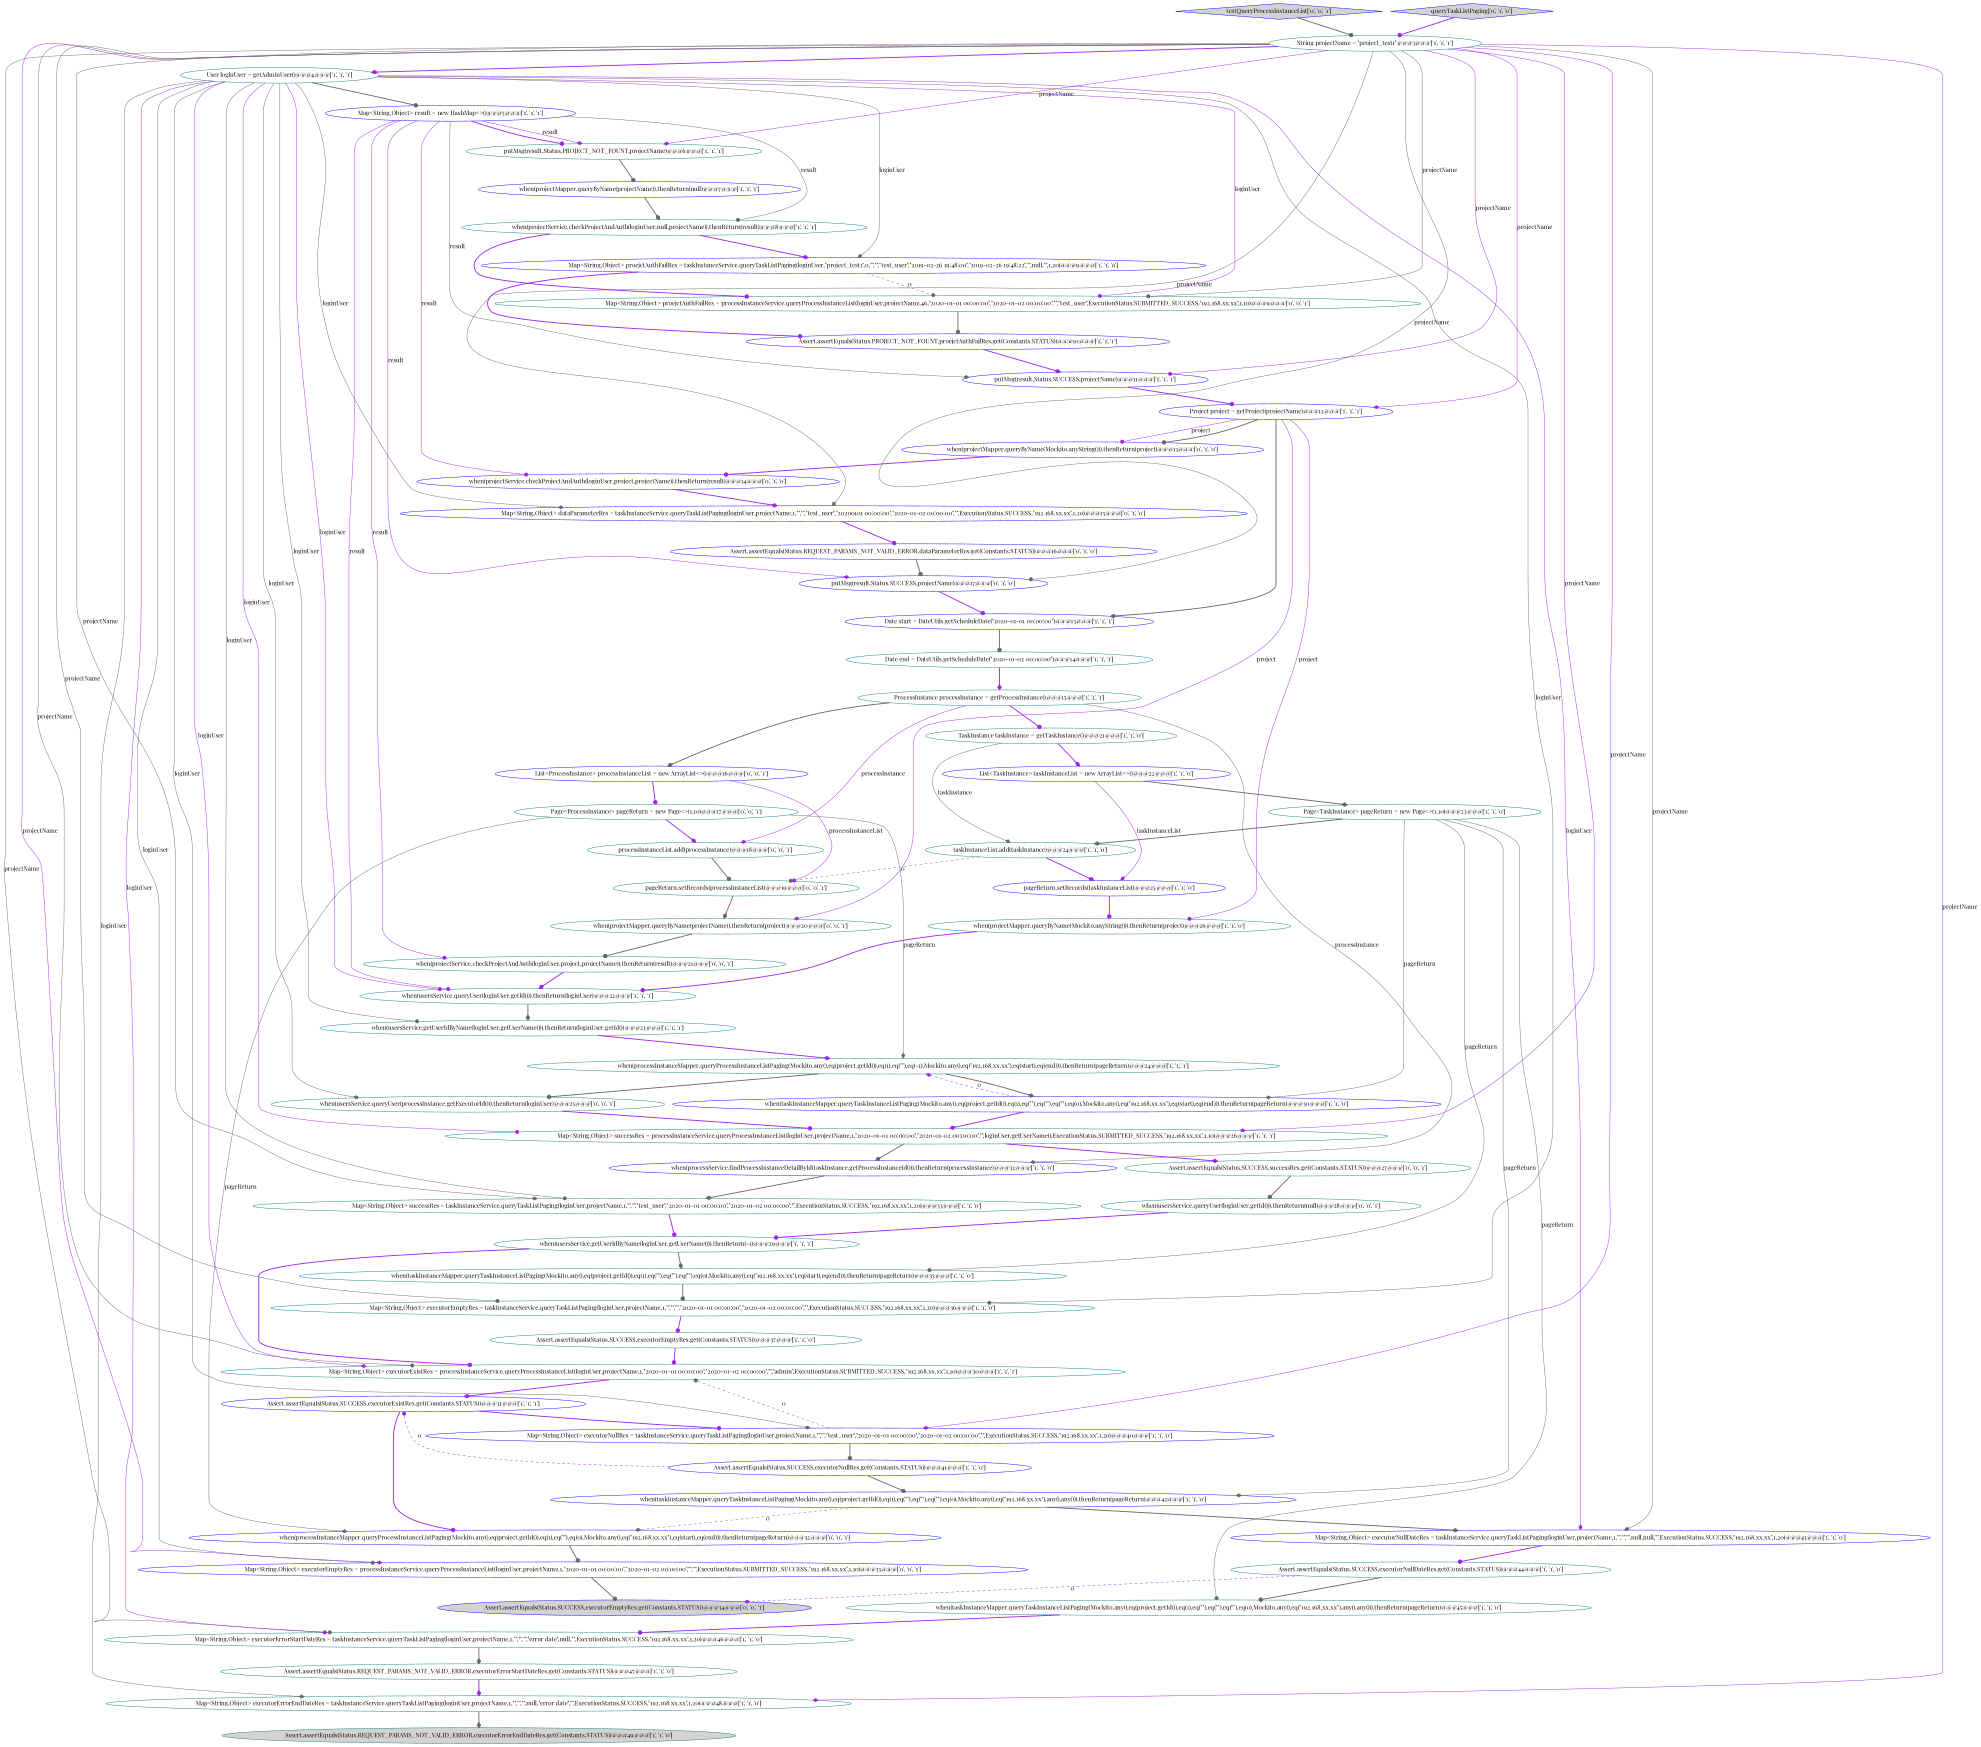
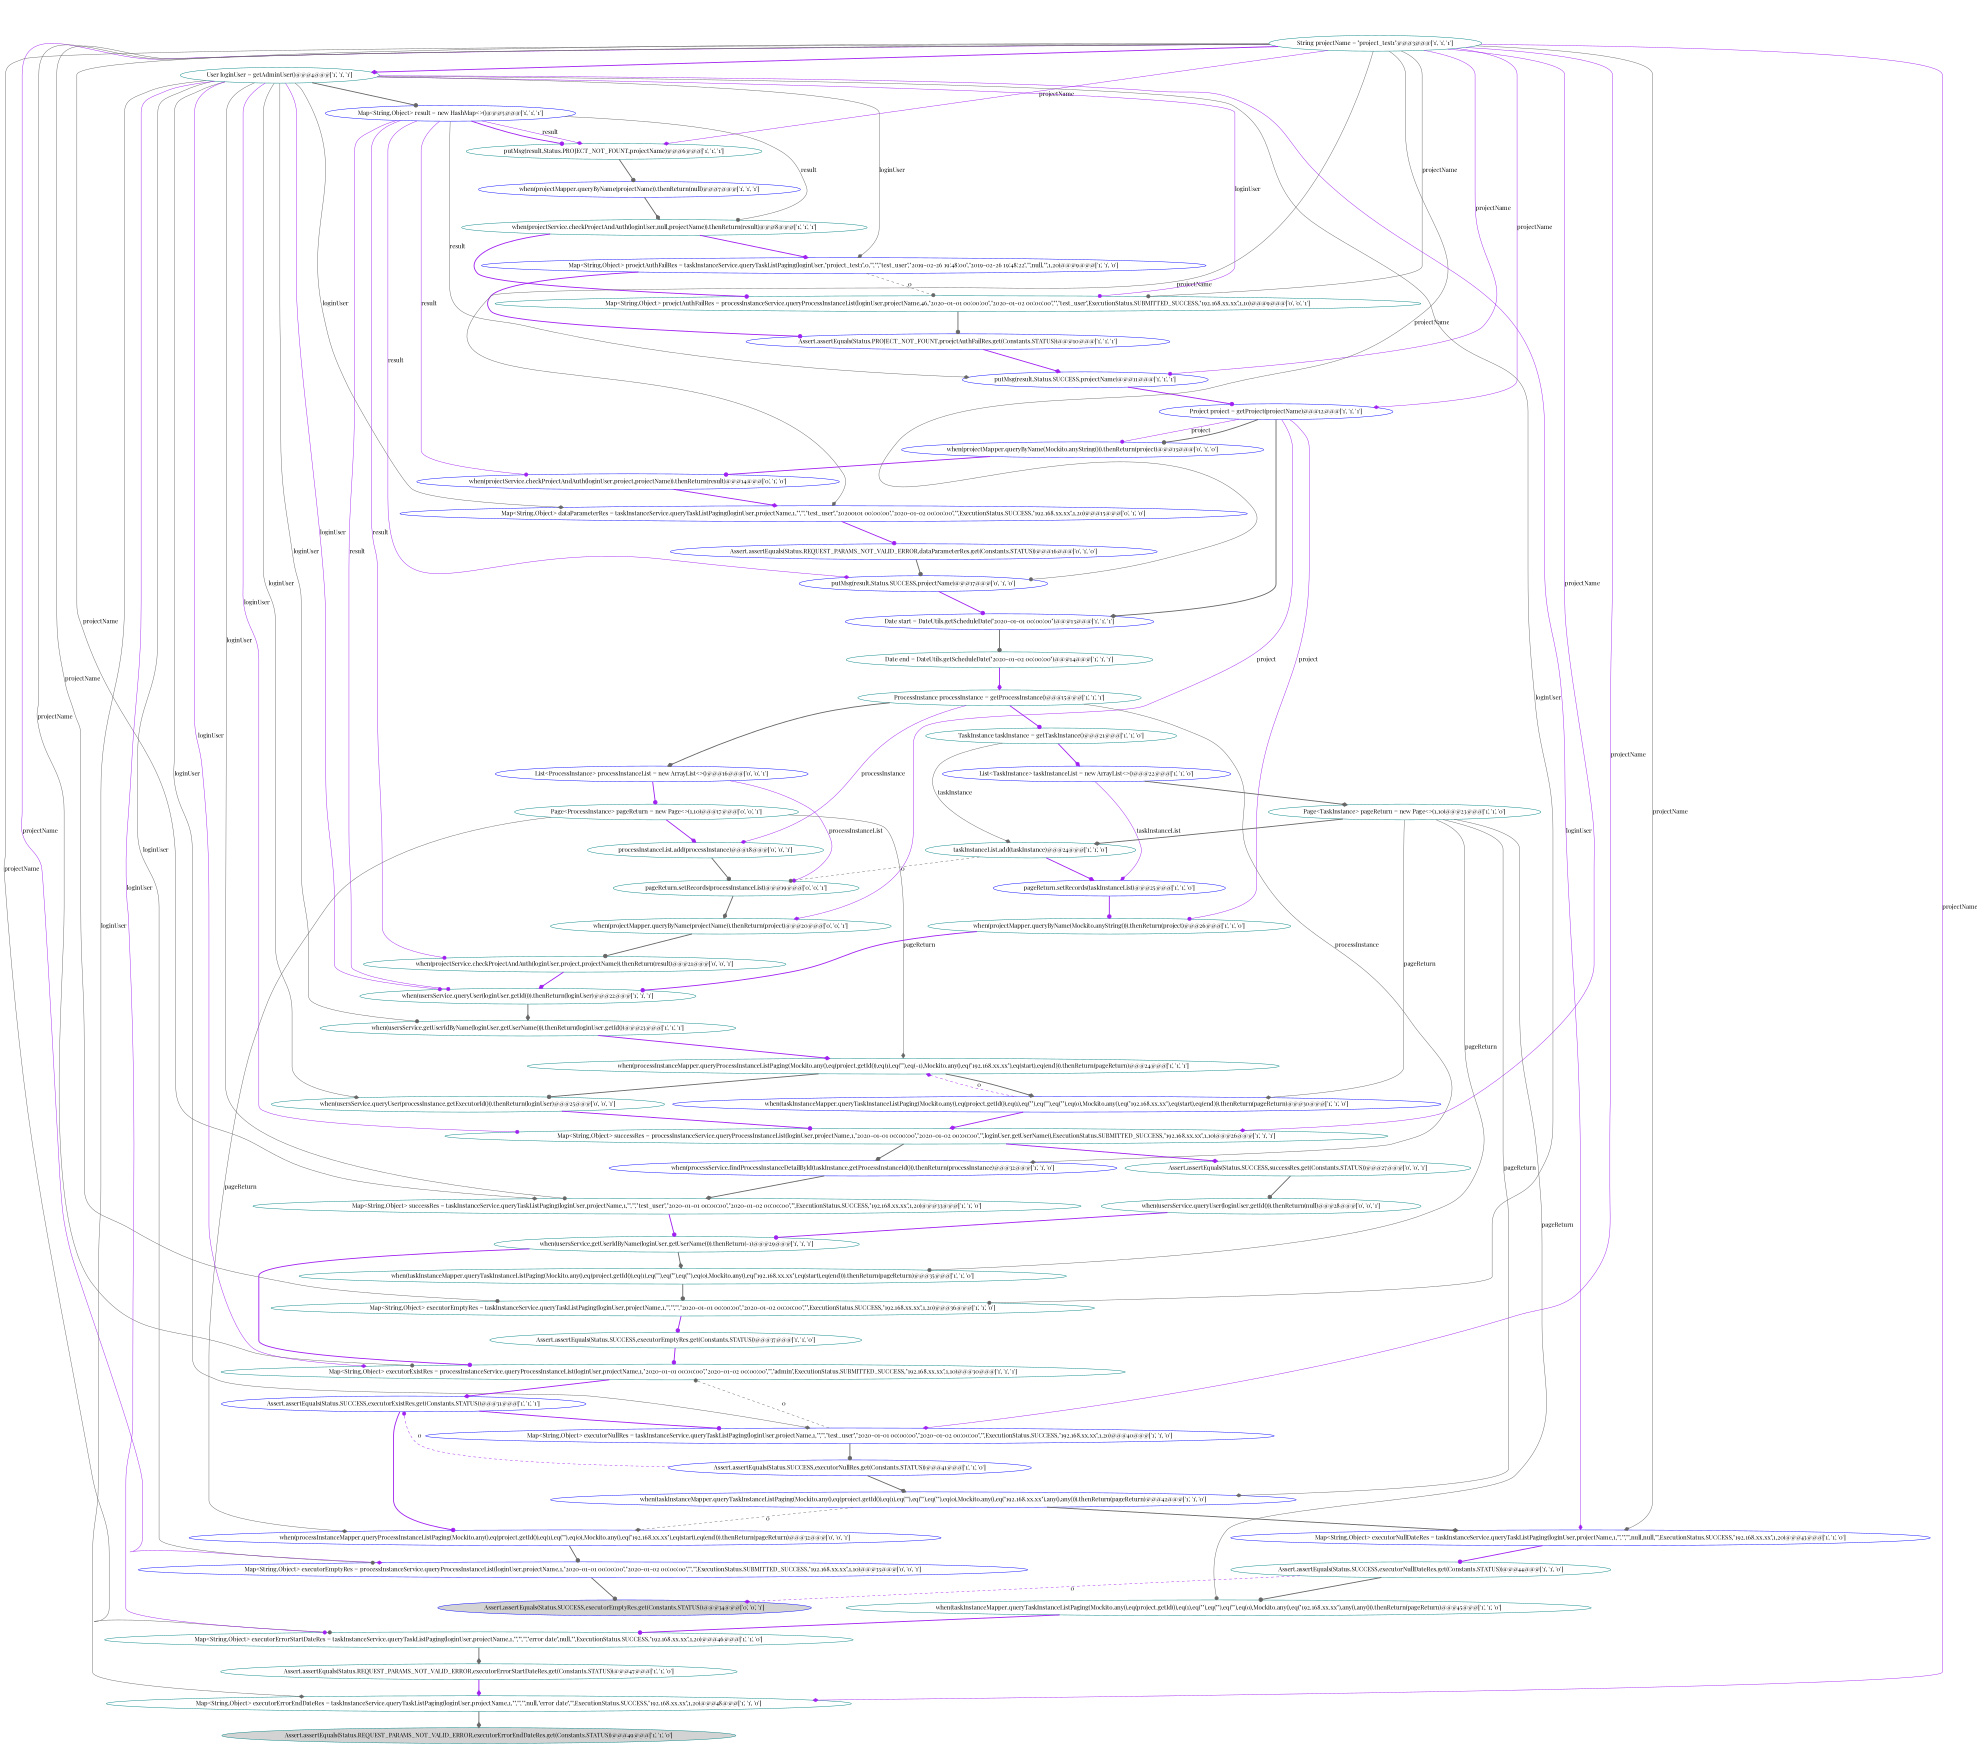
(1279, 11) -> none
(1472, 11) -> none
